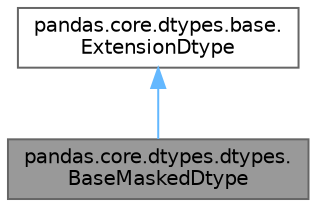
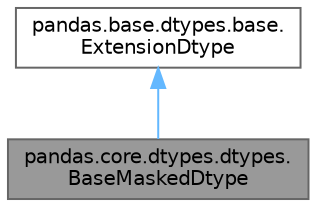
(158, 38) -> (158, 38)
